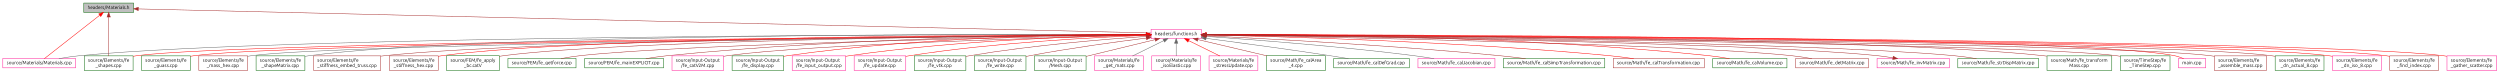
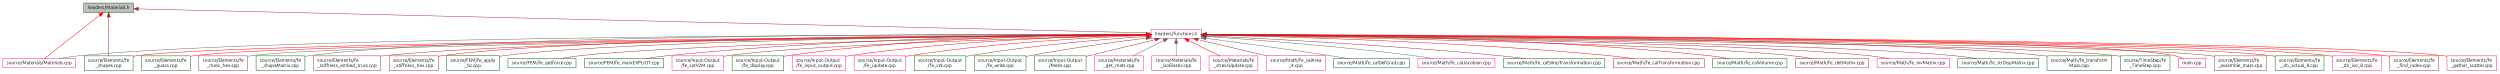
(1547, 41) -> (1548, 41)
(473, 63) -> (473, 63)
(1296, 63) -> (1296, 63)
